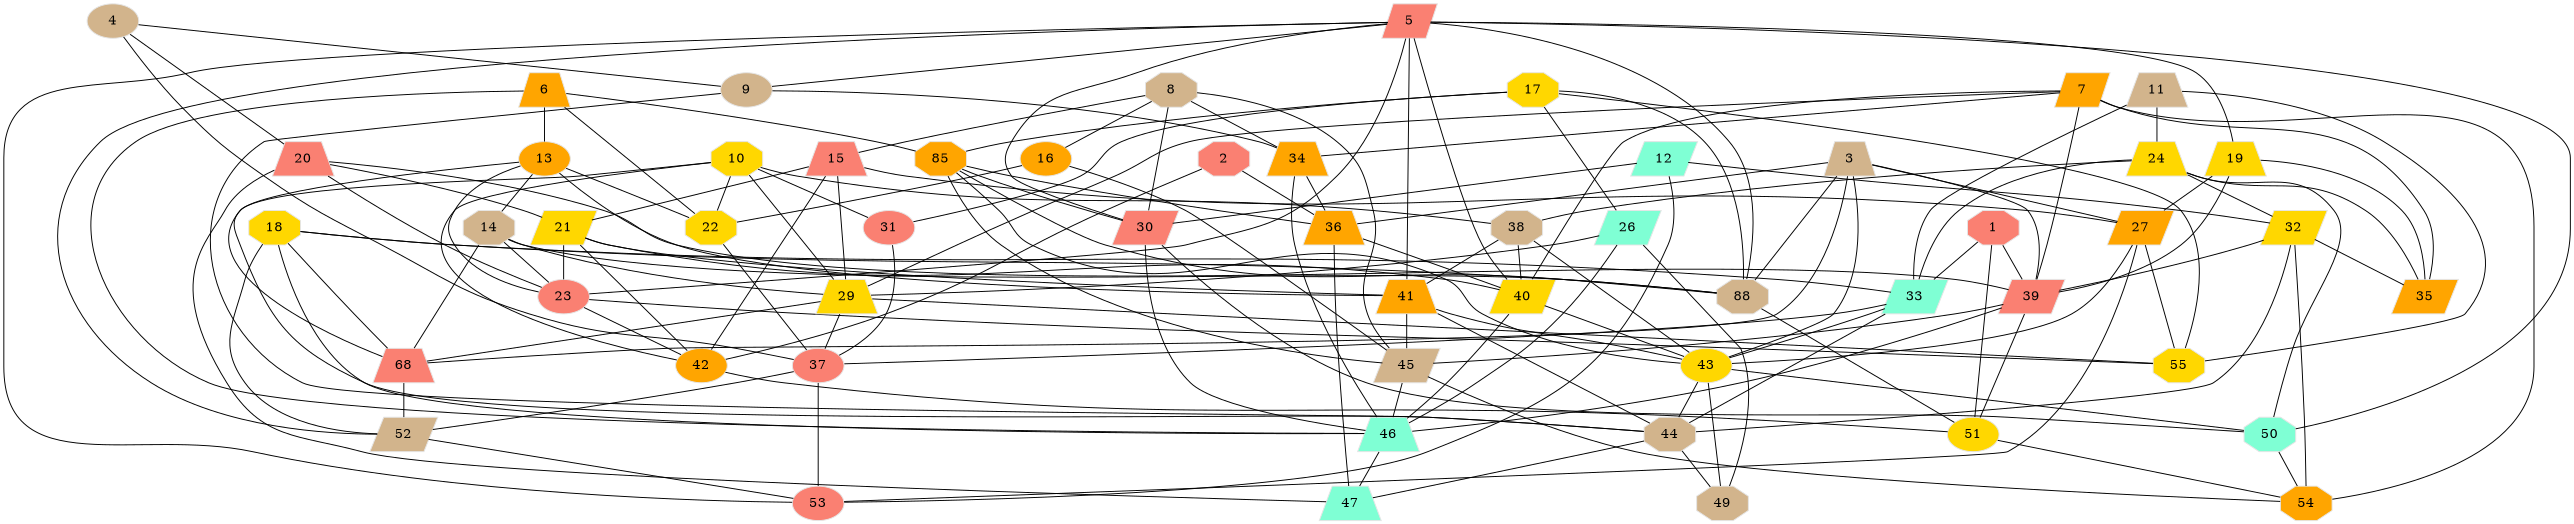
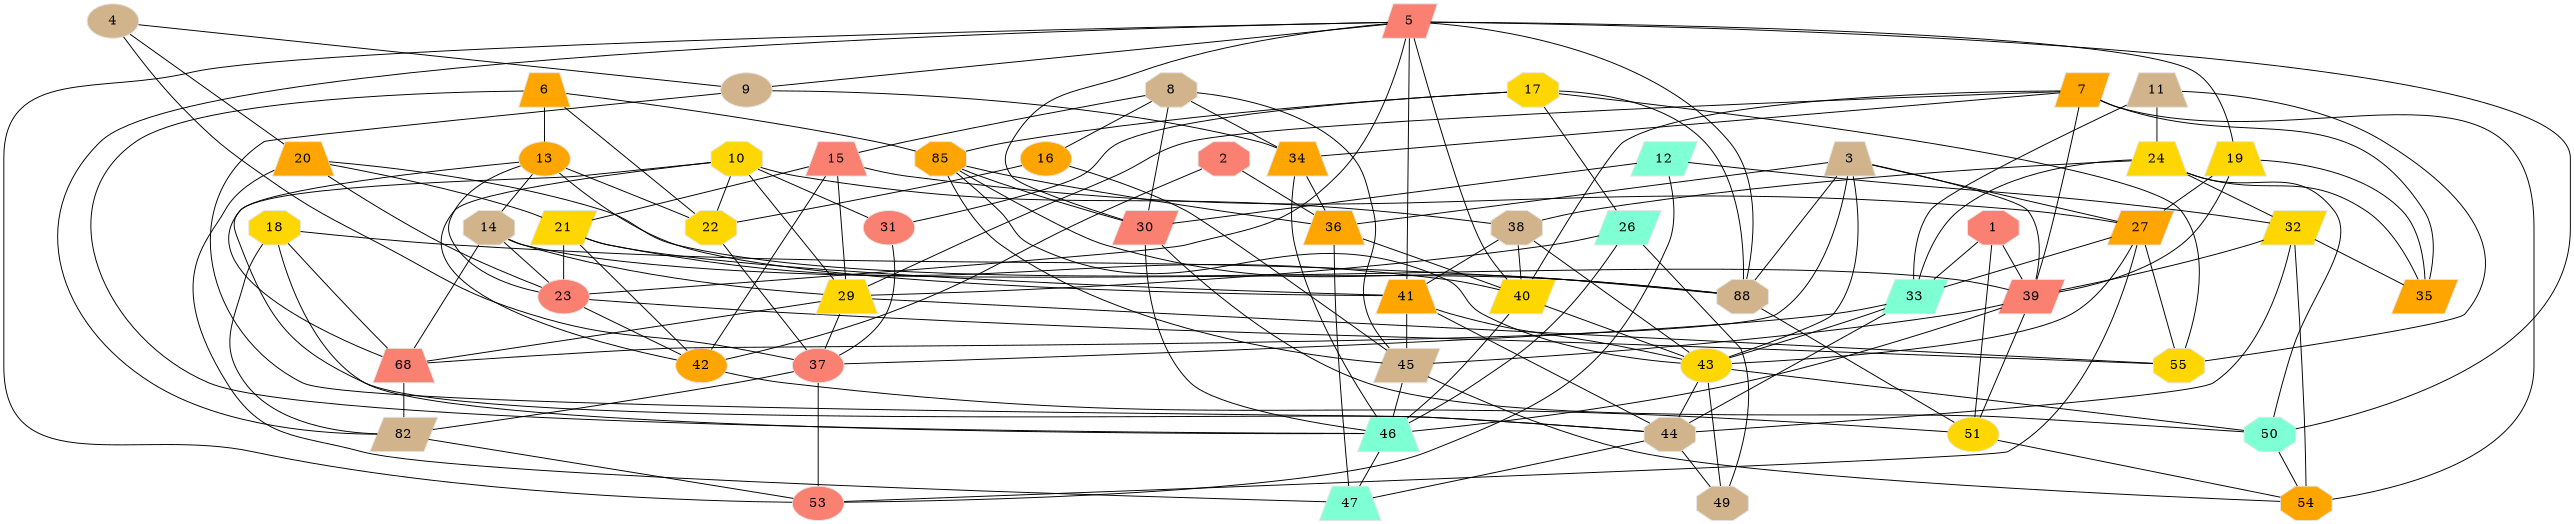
(303, 159) -> (303, 159)
(1096, 259) -> (2028, 262)
(404, 434) -> (404, 434)
